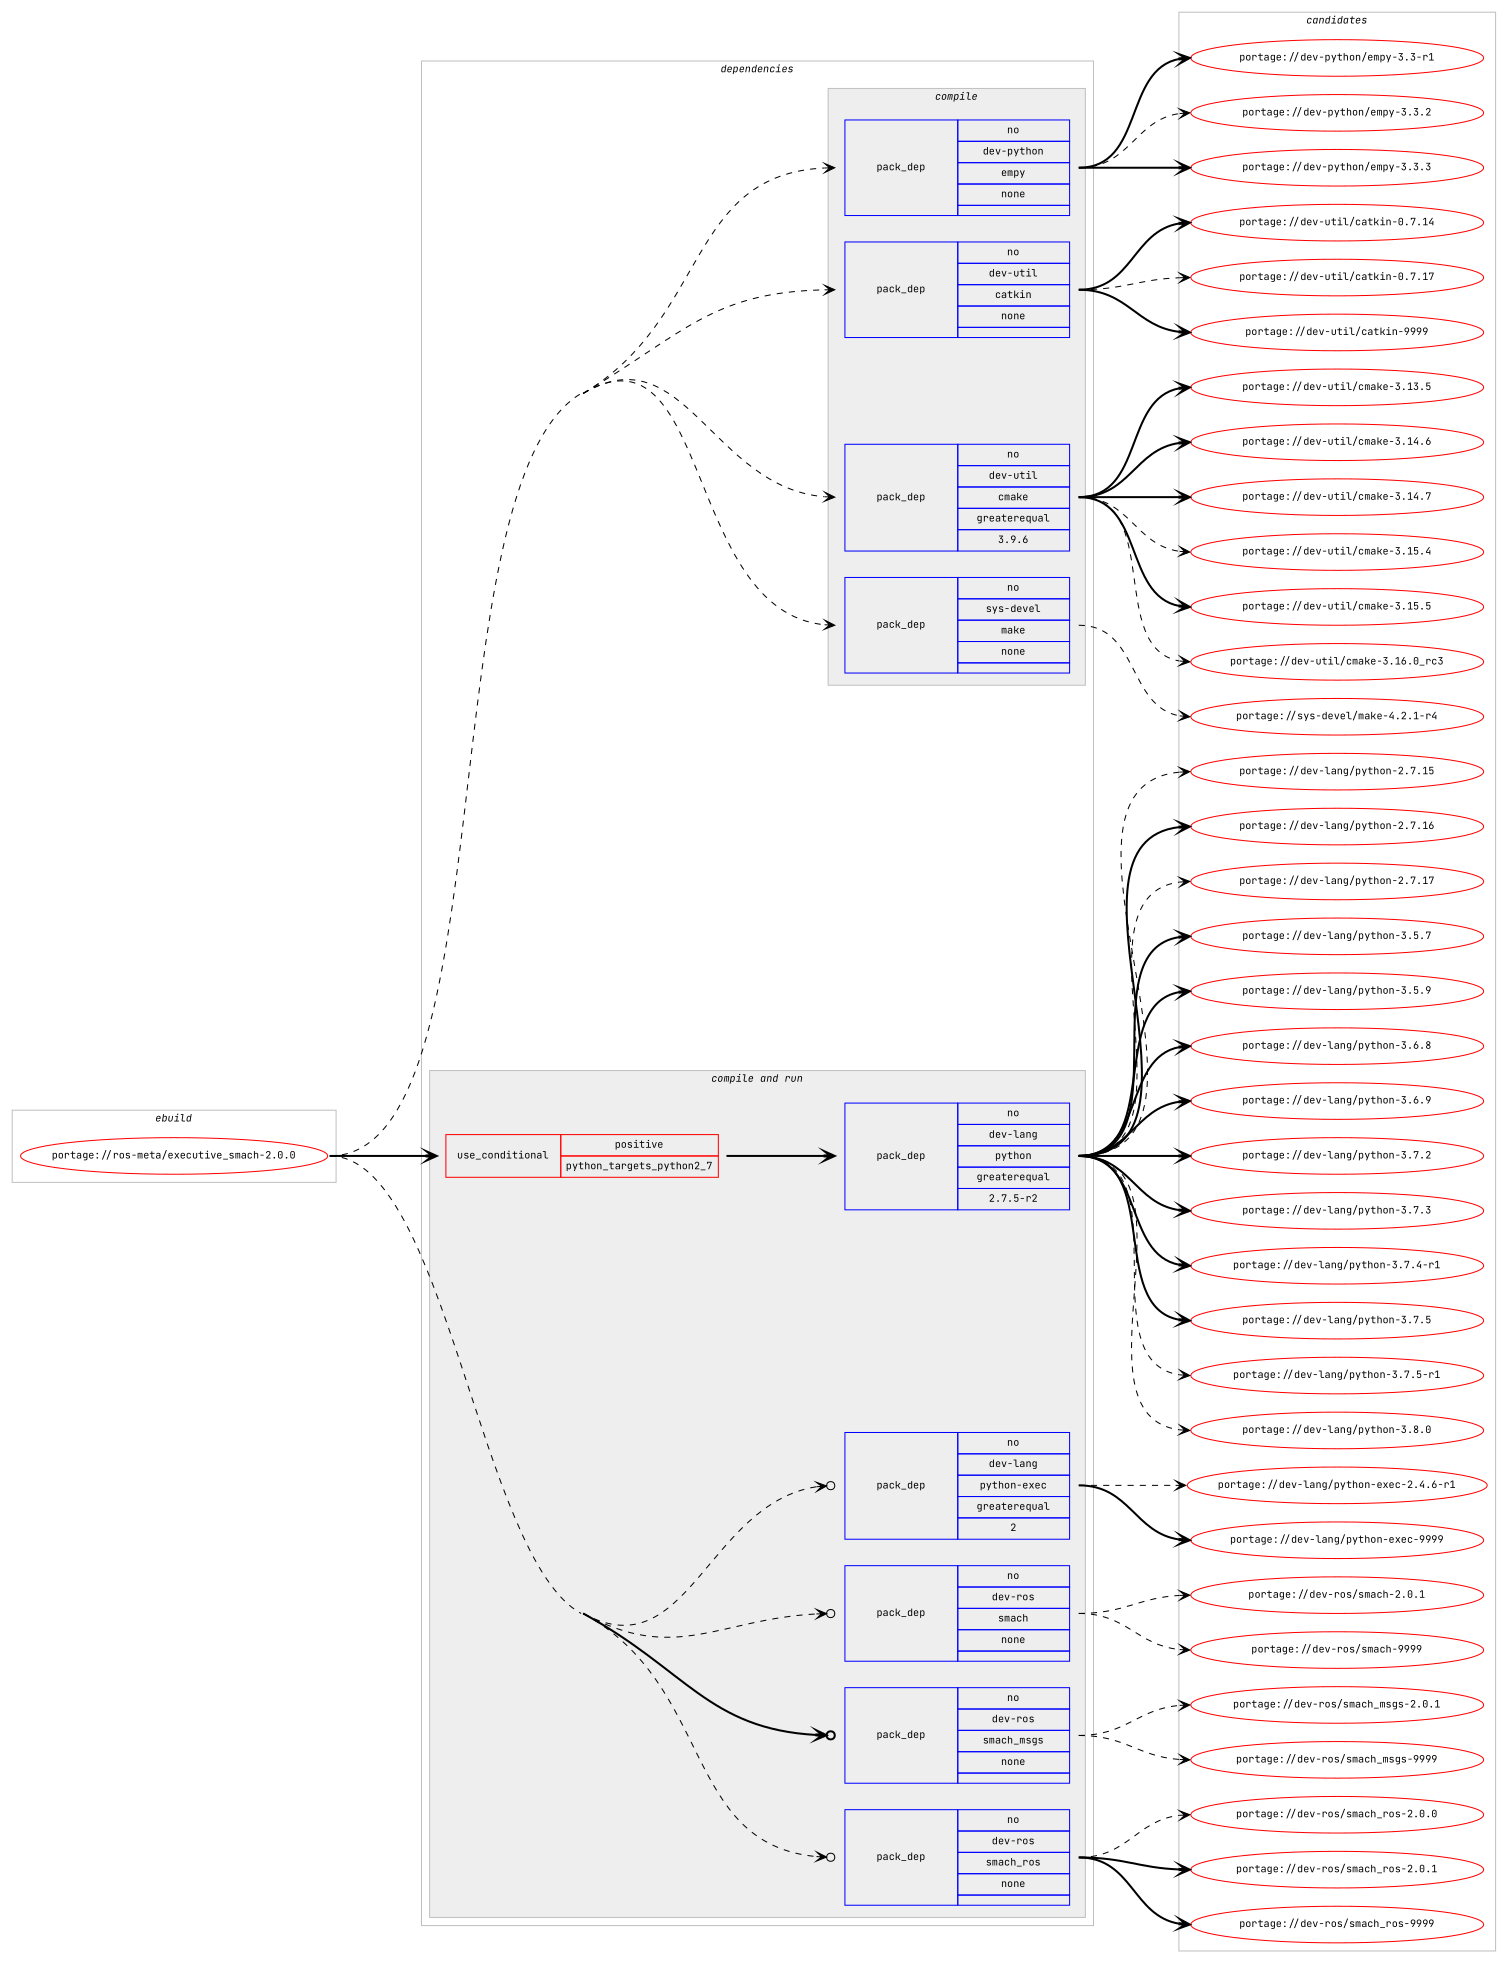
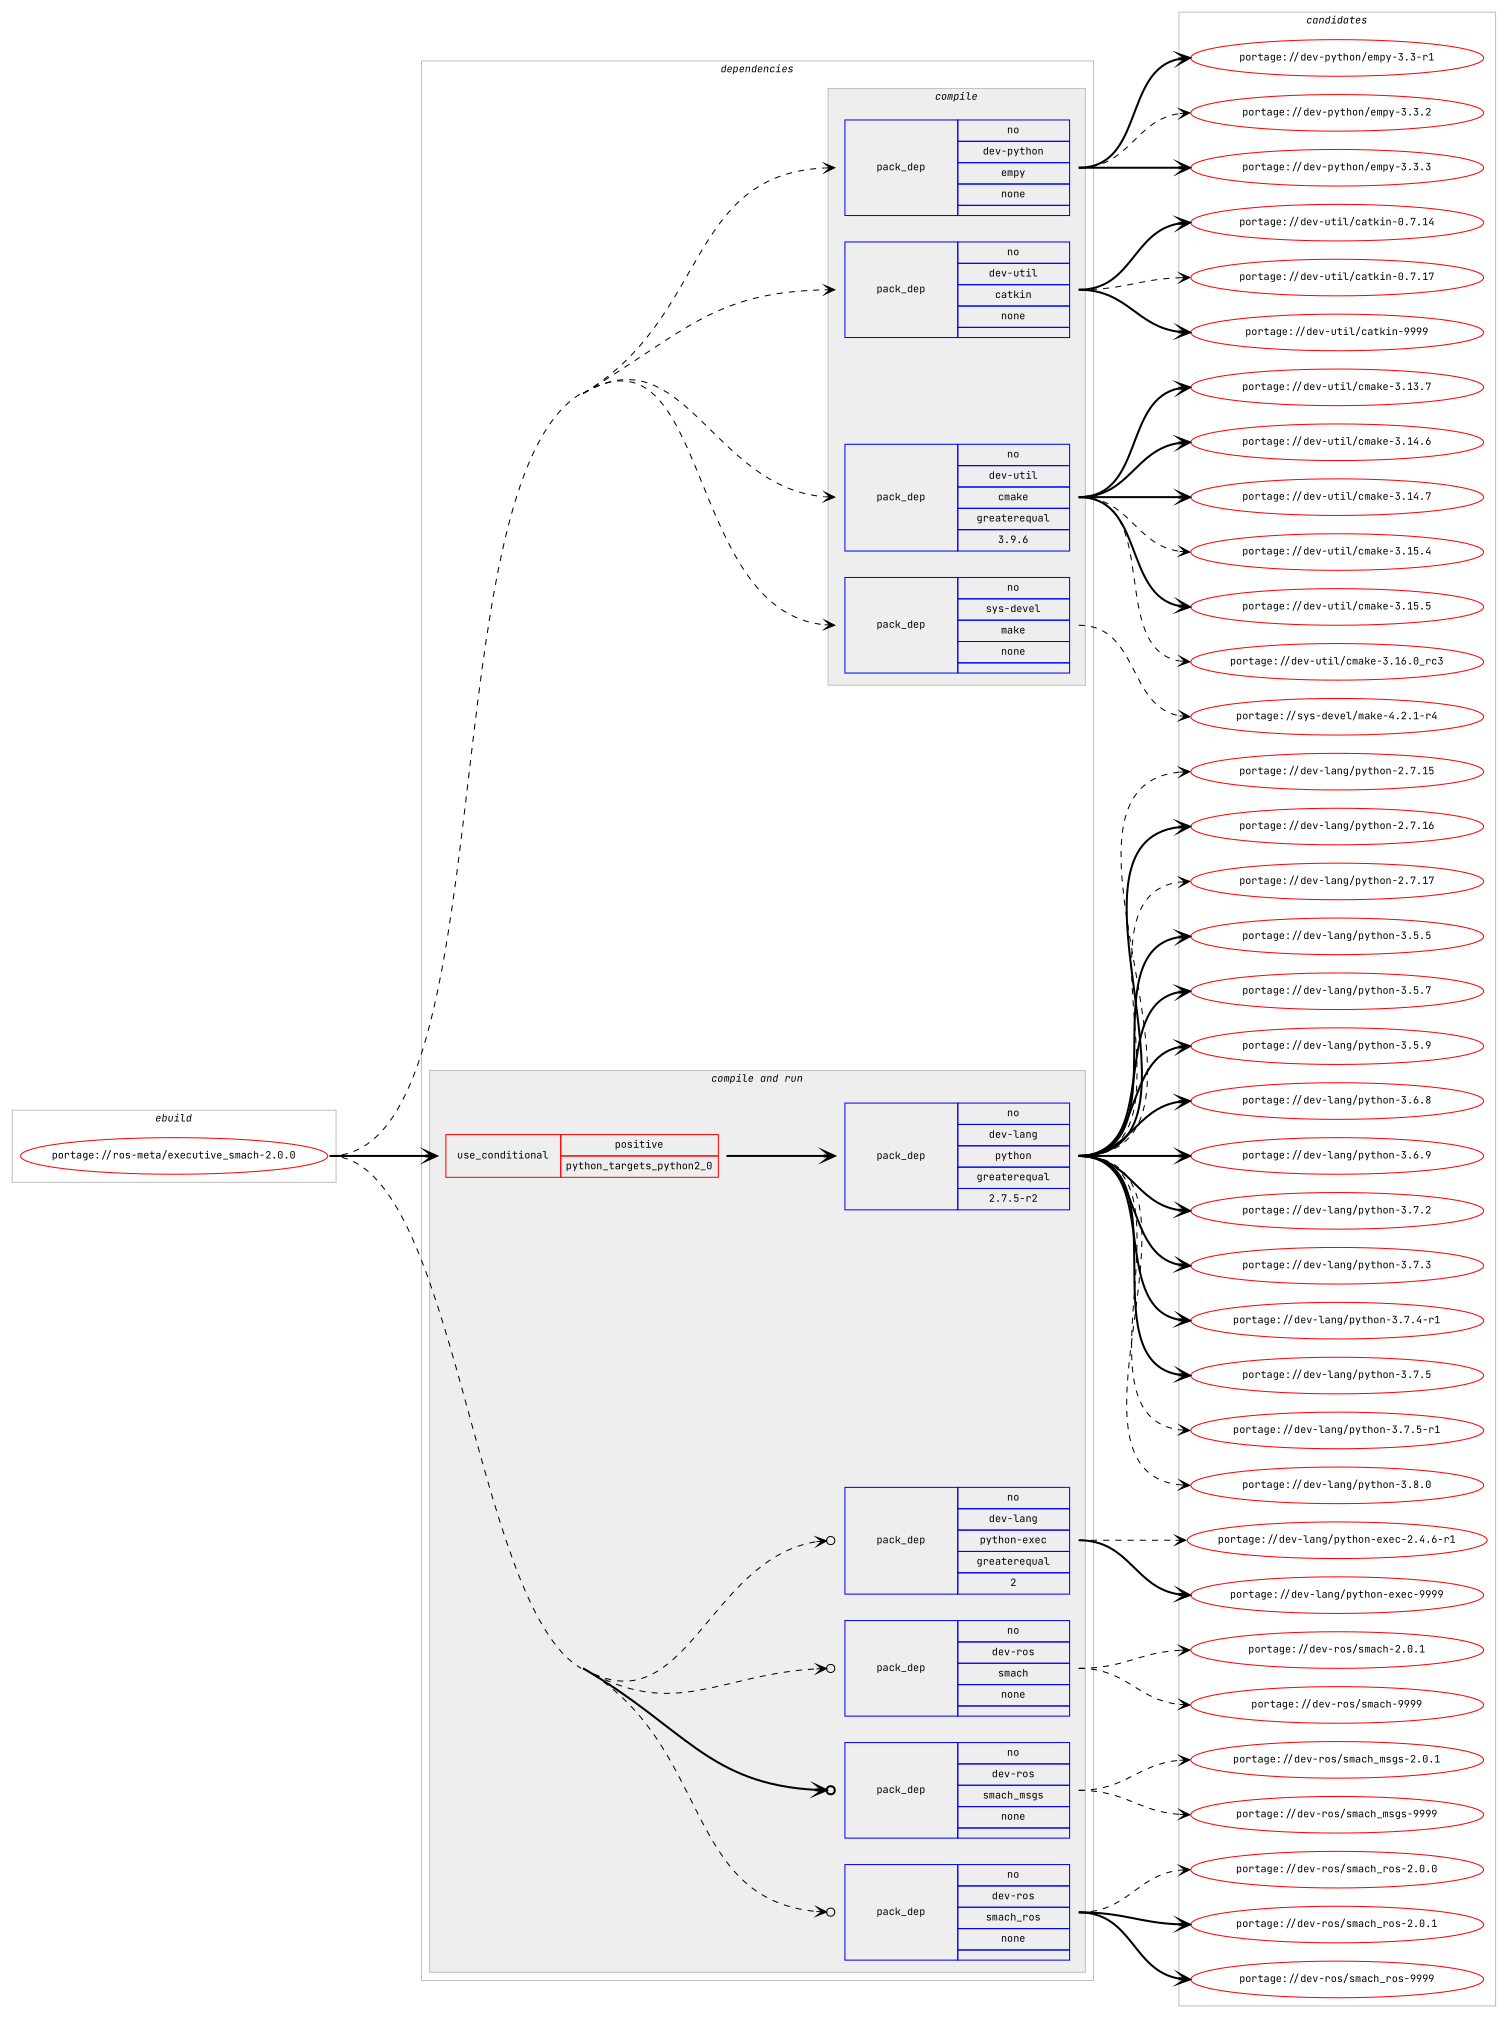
(1337, 387) -> (1337, 387)
none -> (1337, 936)
(640, 1166) -> (640, 1166)
